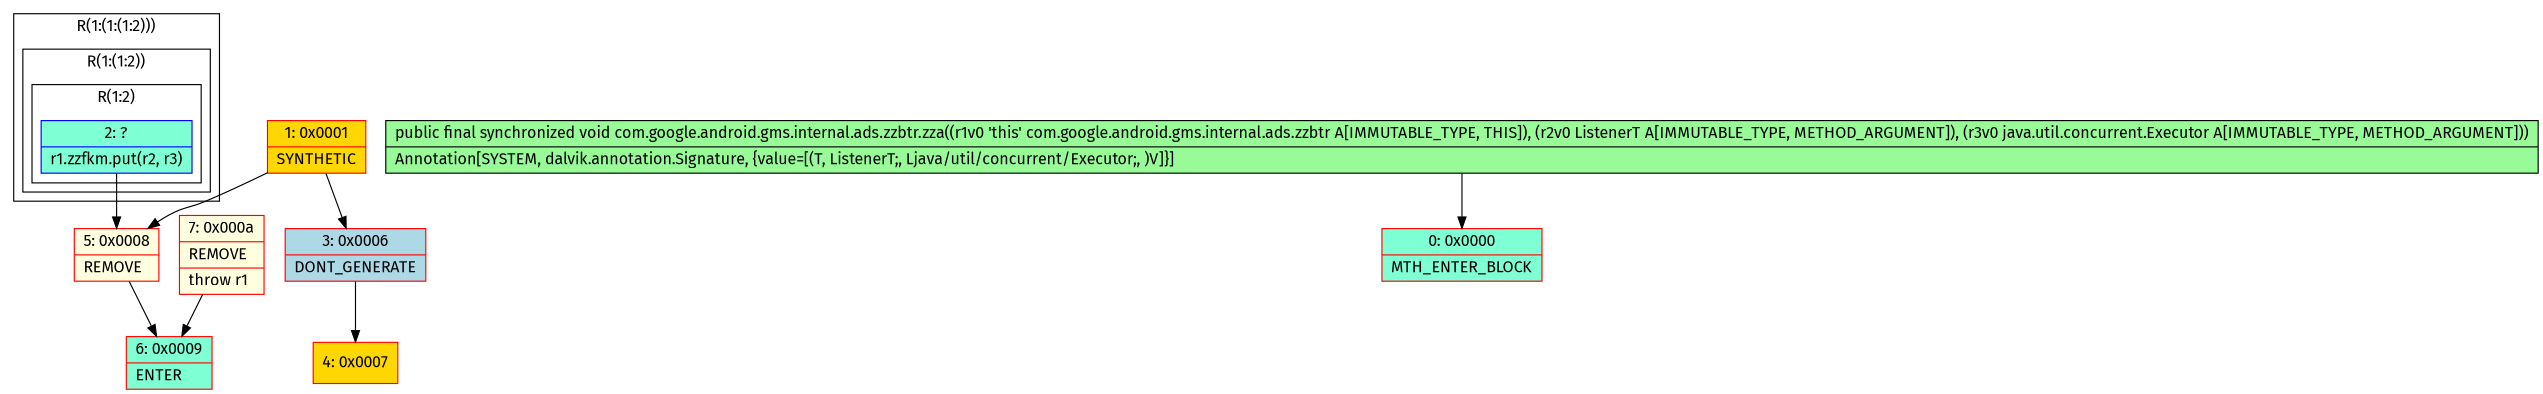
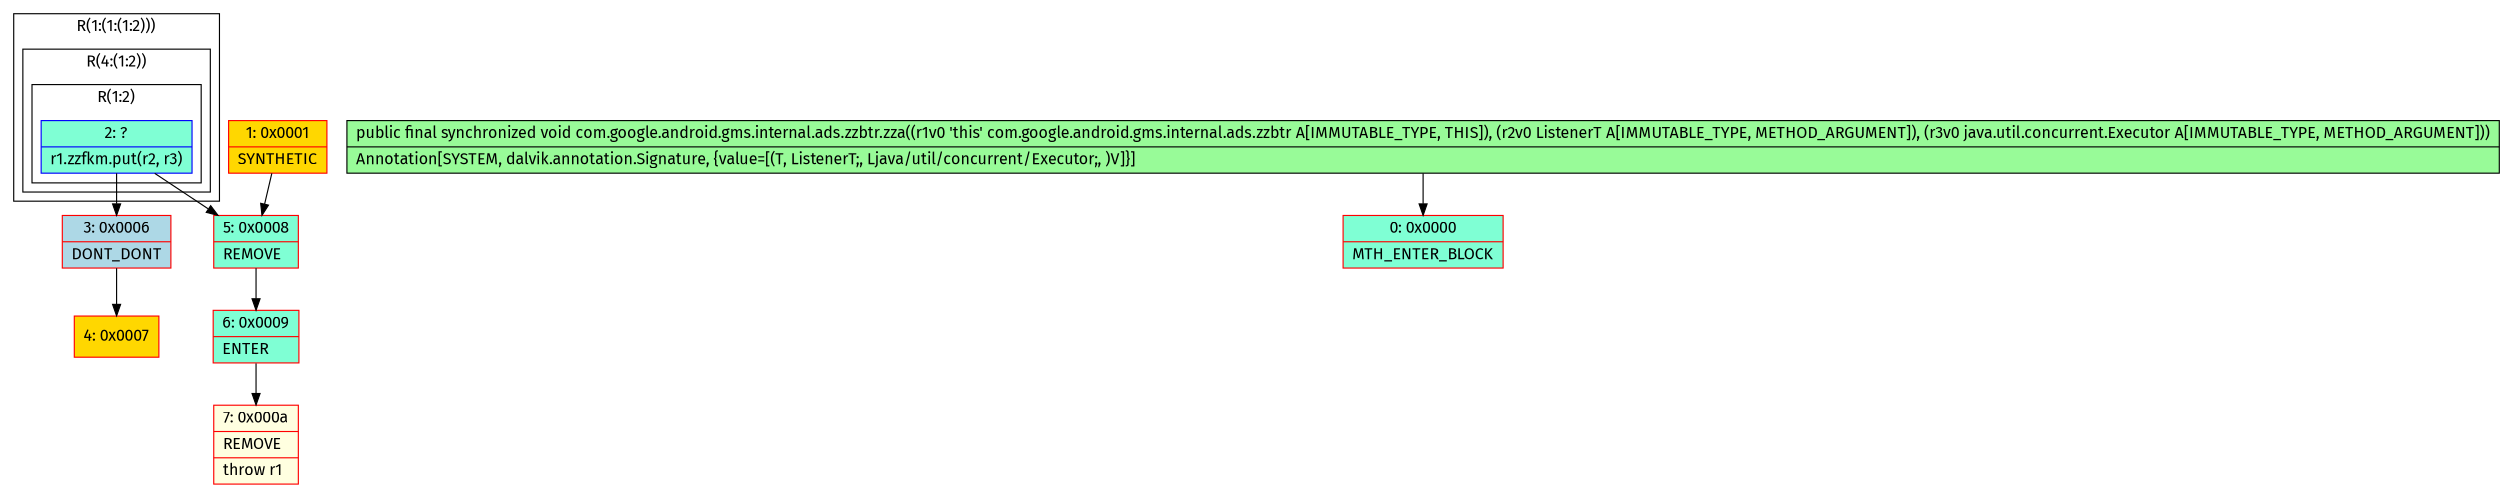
(117, 62) -> (117, 62)
(334, 195) -> (117, 189)
(117, 255) -> (256, 242)
(355, 267) -> (117, 254)
(195, 310) -> (256, 378)
